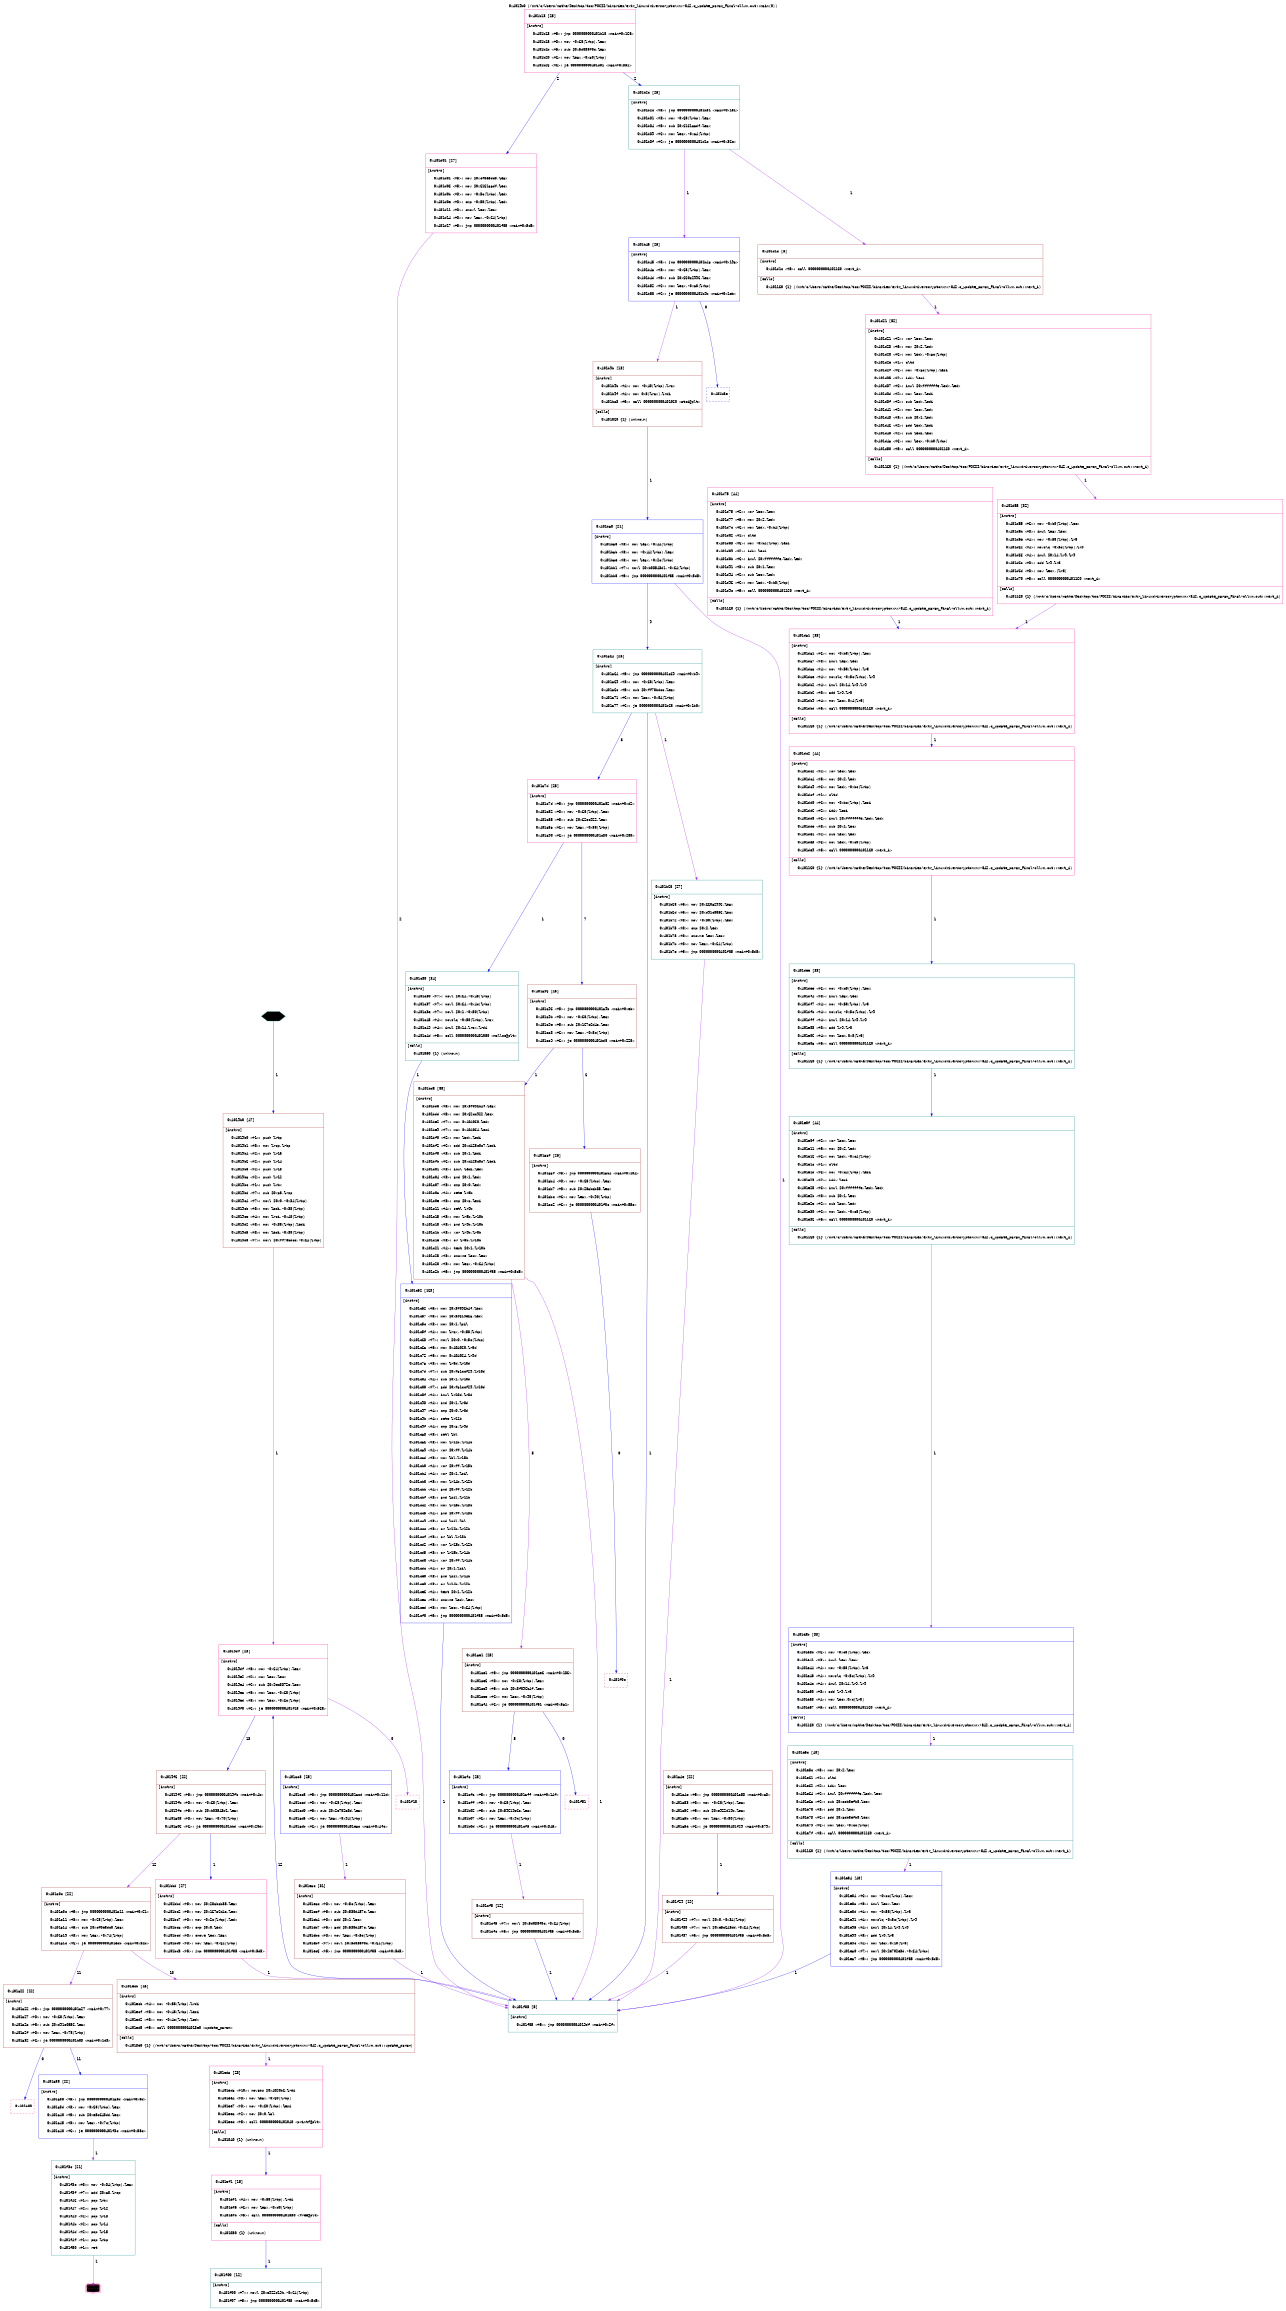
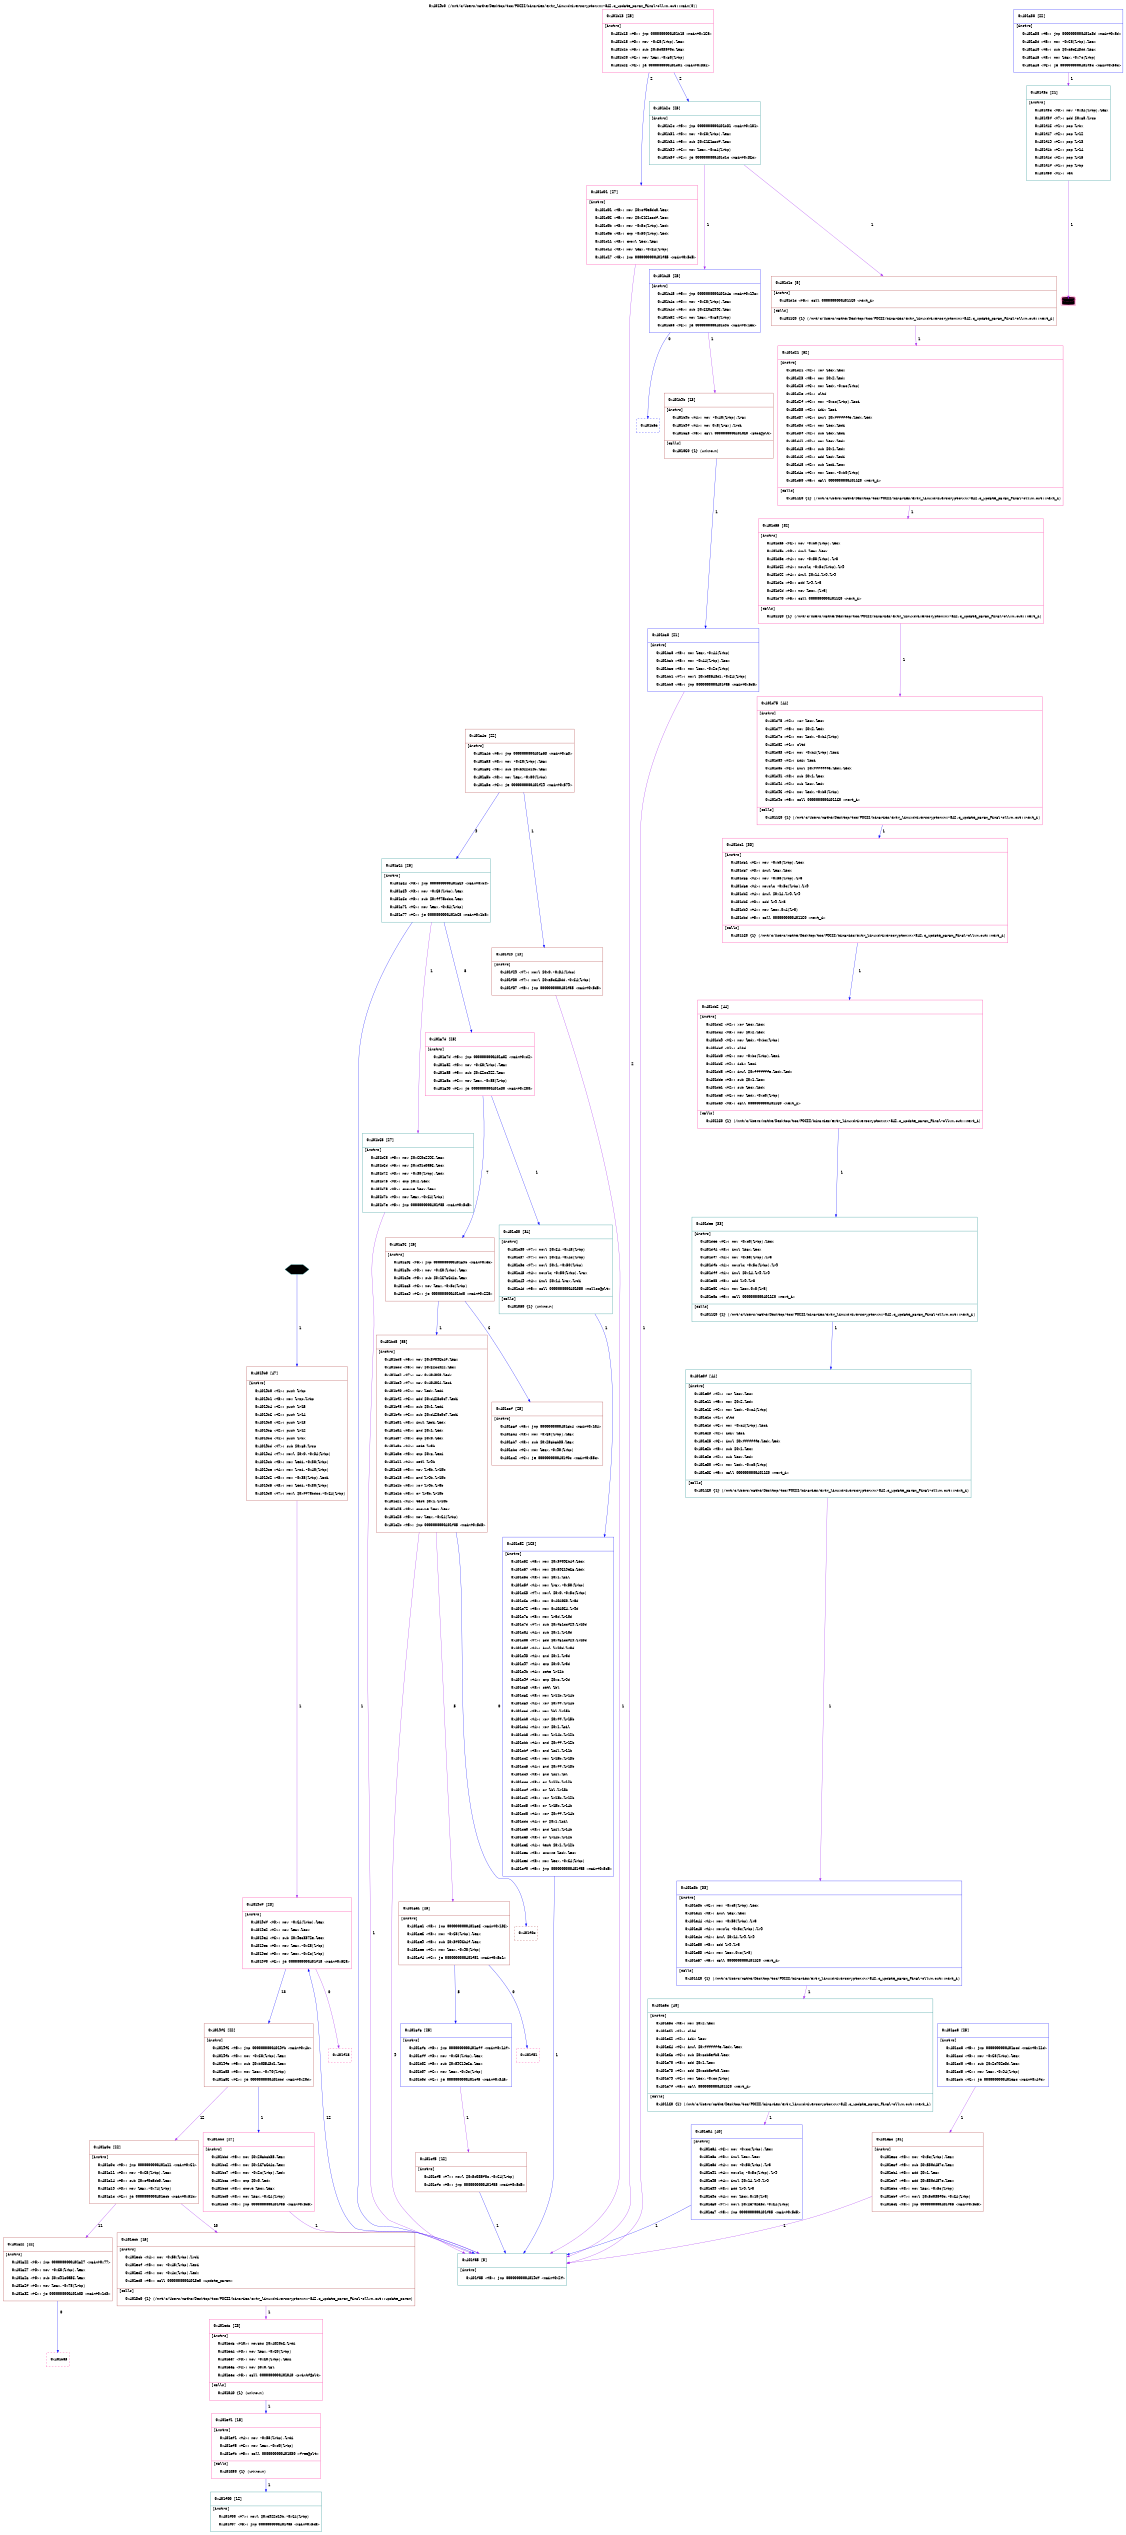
(647, 615) -> (479, 825)
(1037, 616) -> (900, 659)
(611, 1441) -> (464, 1739)
(600, 1802) -> (394, 2055)
(75, 2060) -> none
